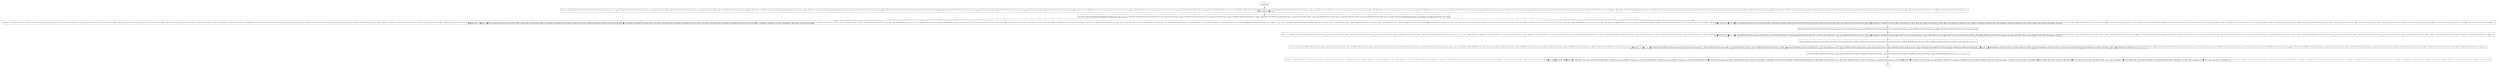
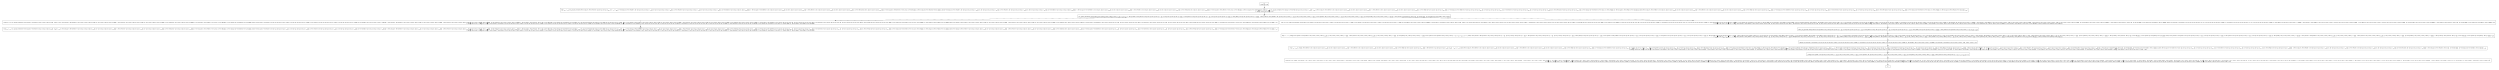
none -> (641, 29)
